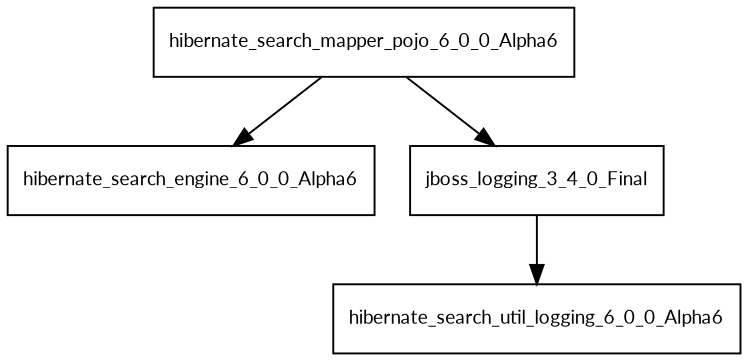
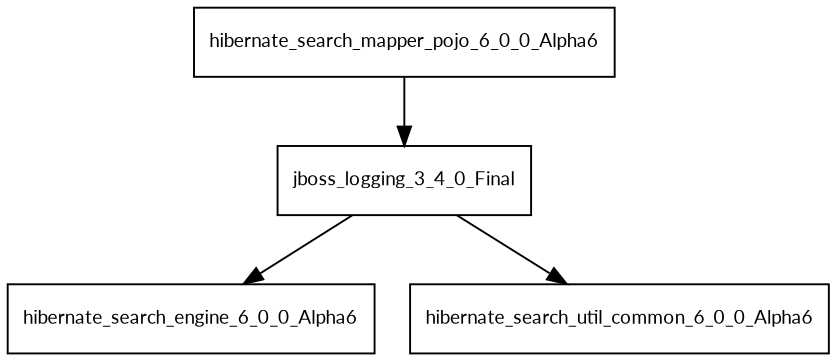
(285, 105) -> (306, 244)
(537, 319) -> (619, 319)
